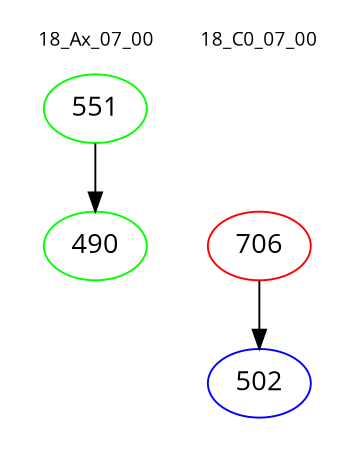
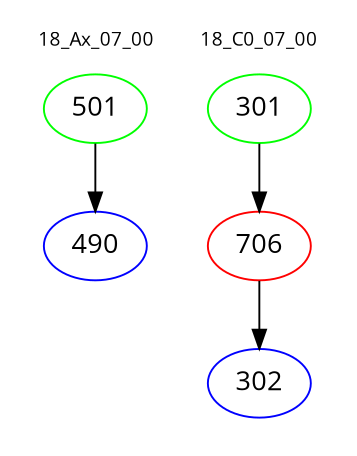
(95, 109) -> (95, 109)
none -> (259, 109)
(95, 246) -> (95, 246)
(259, 383) -> (259, 383)
